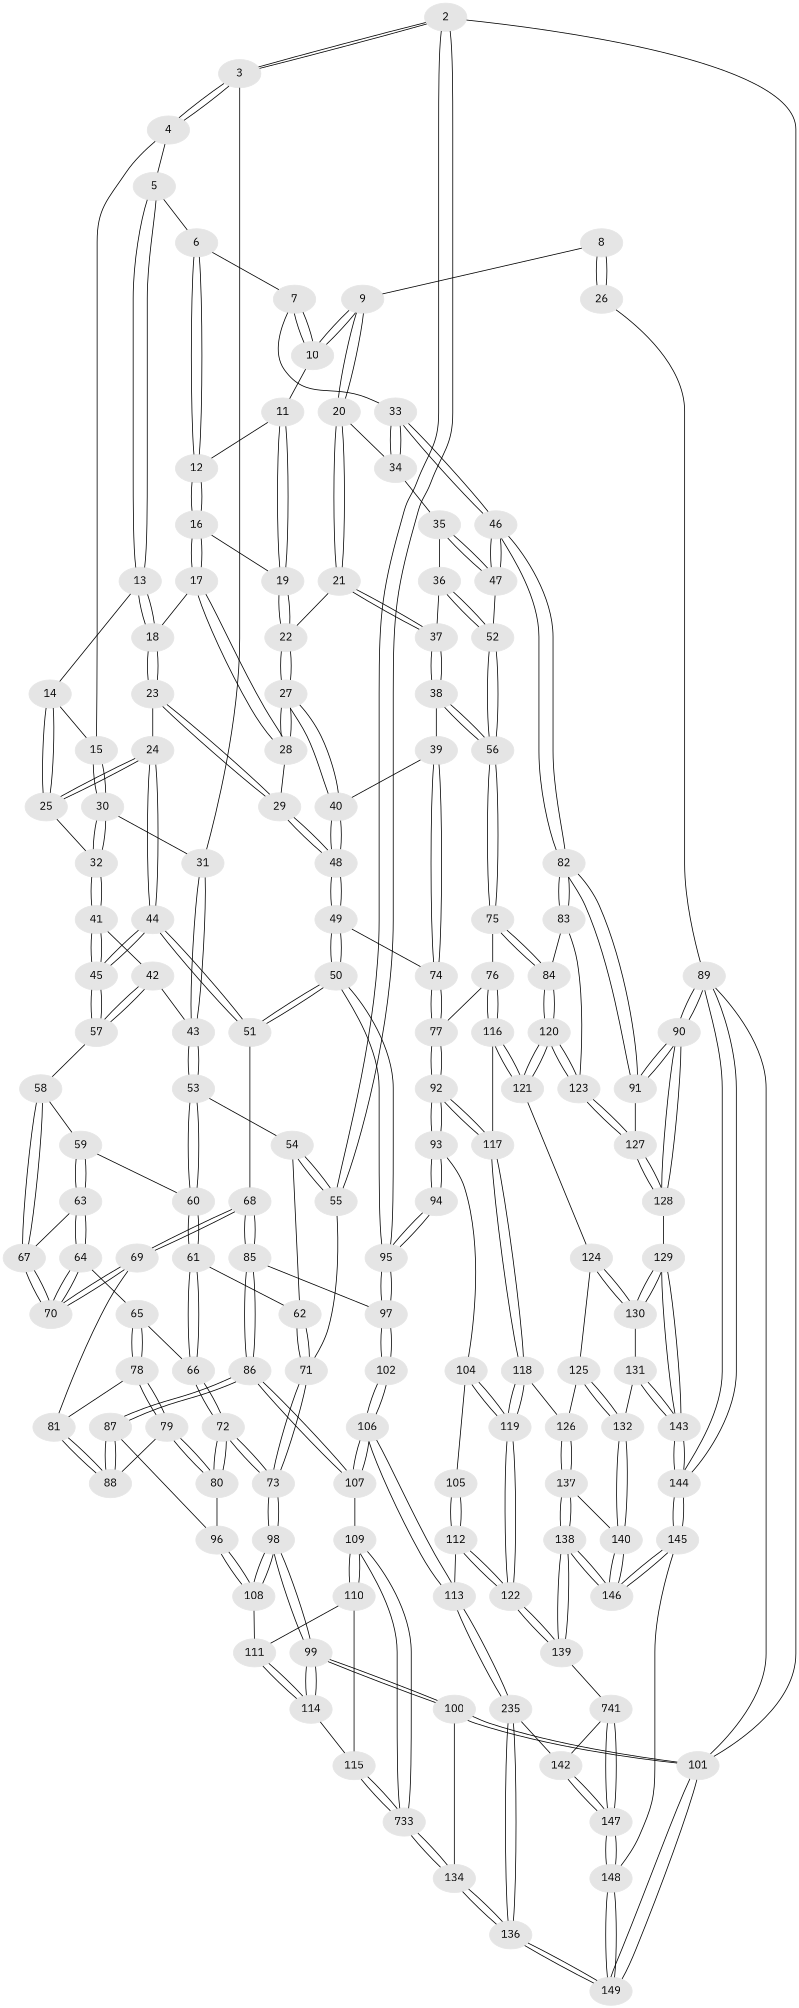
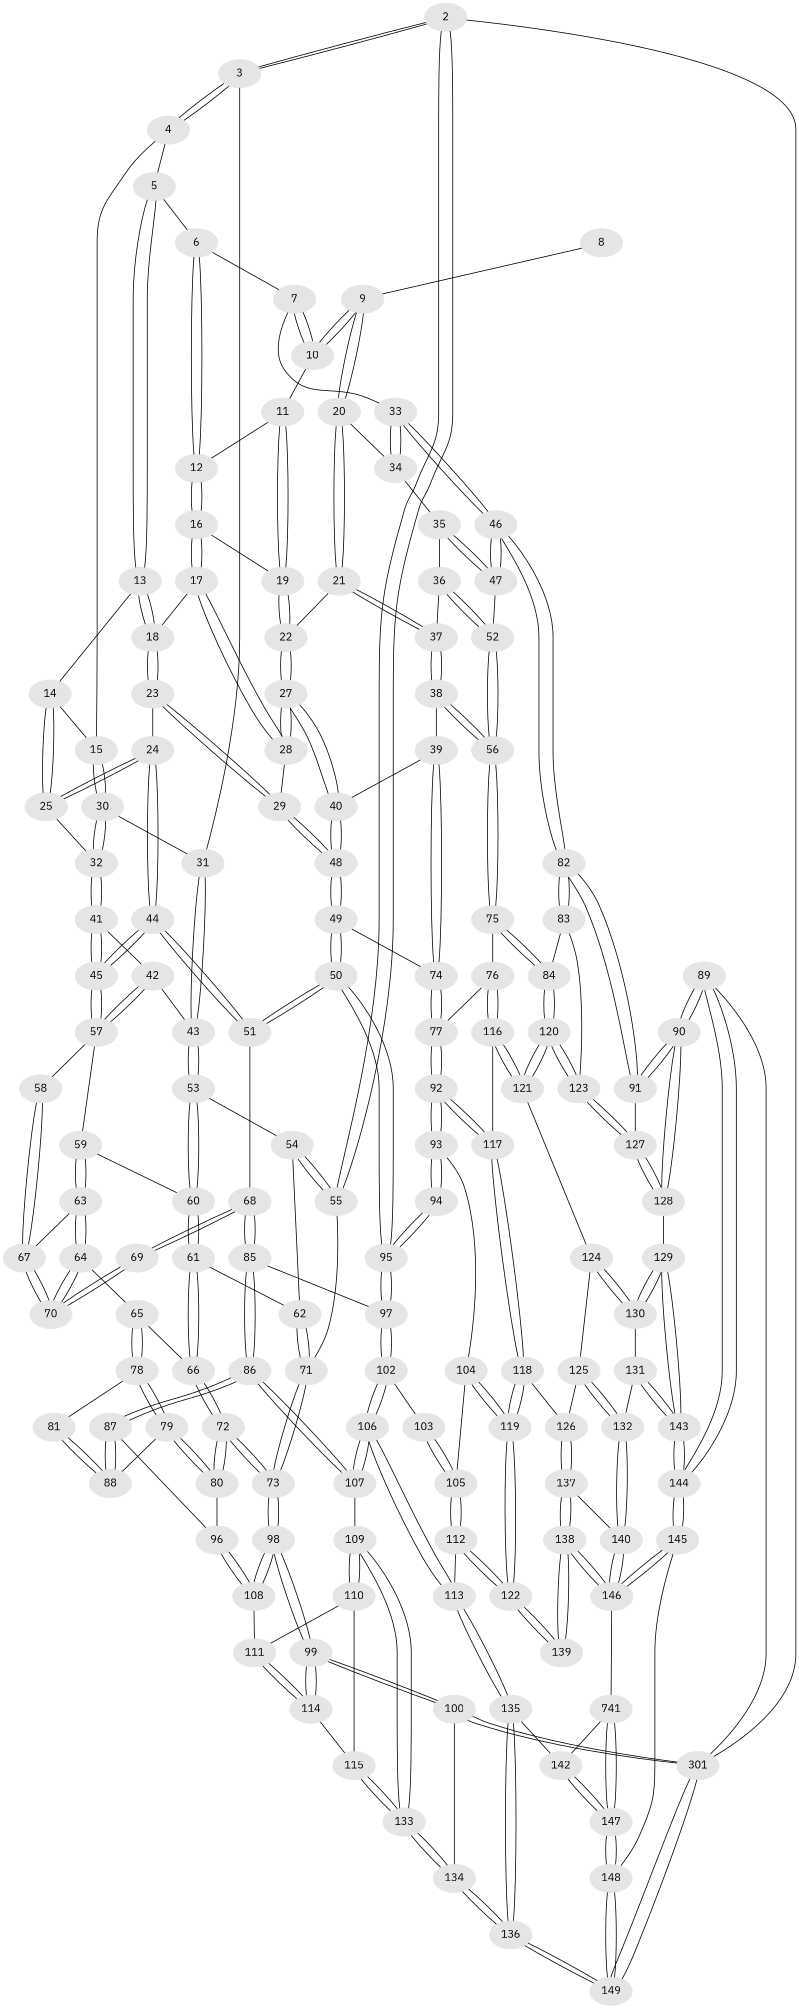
(602, 299) -> none
(61, 1117) -> (89, 1089)
(89, 1340) -> none
none -> (424, 1427)
(586, 1681) -> (611, 1653)
(511, 1709) -> (511, 1709)
(698, 1766) -> (698, 1766)
(404, 1822) -> (404, 1822)
